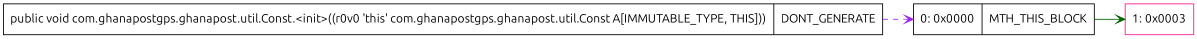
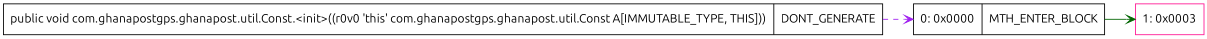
(1038, 19) -> (1043, 19)
